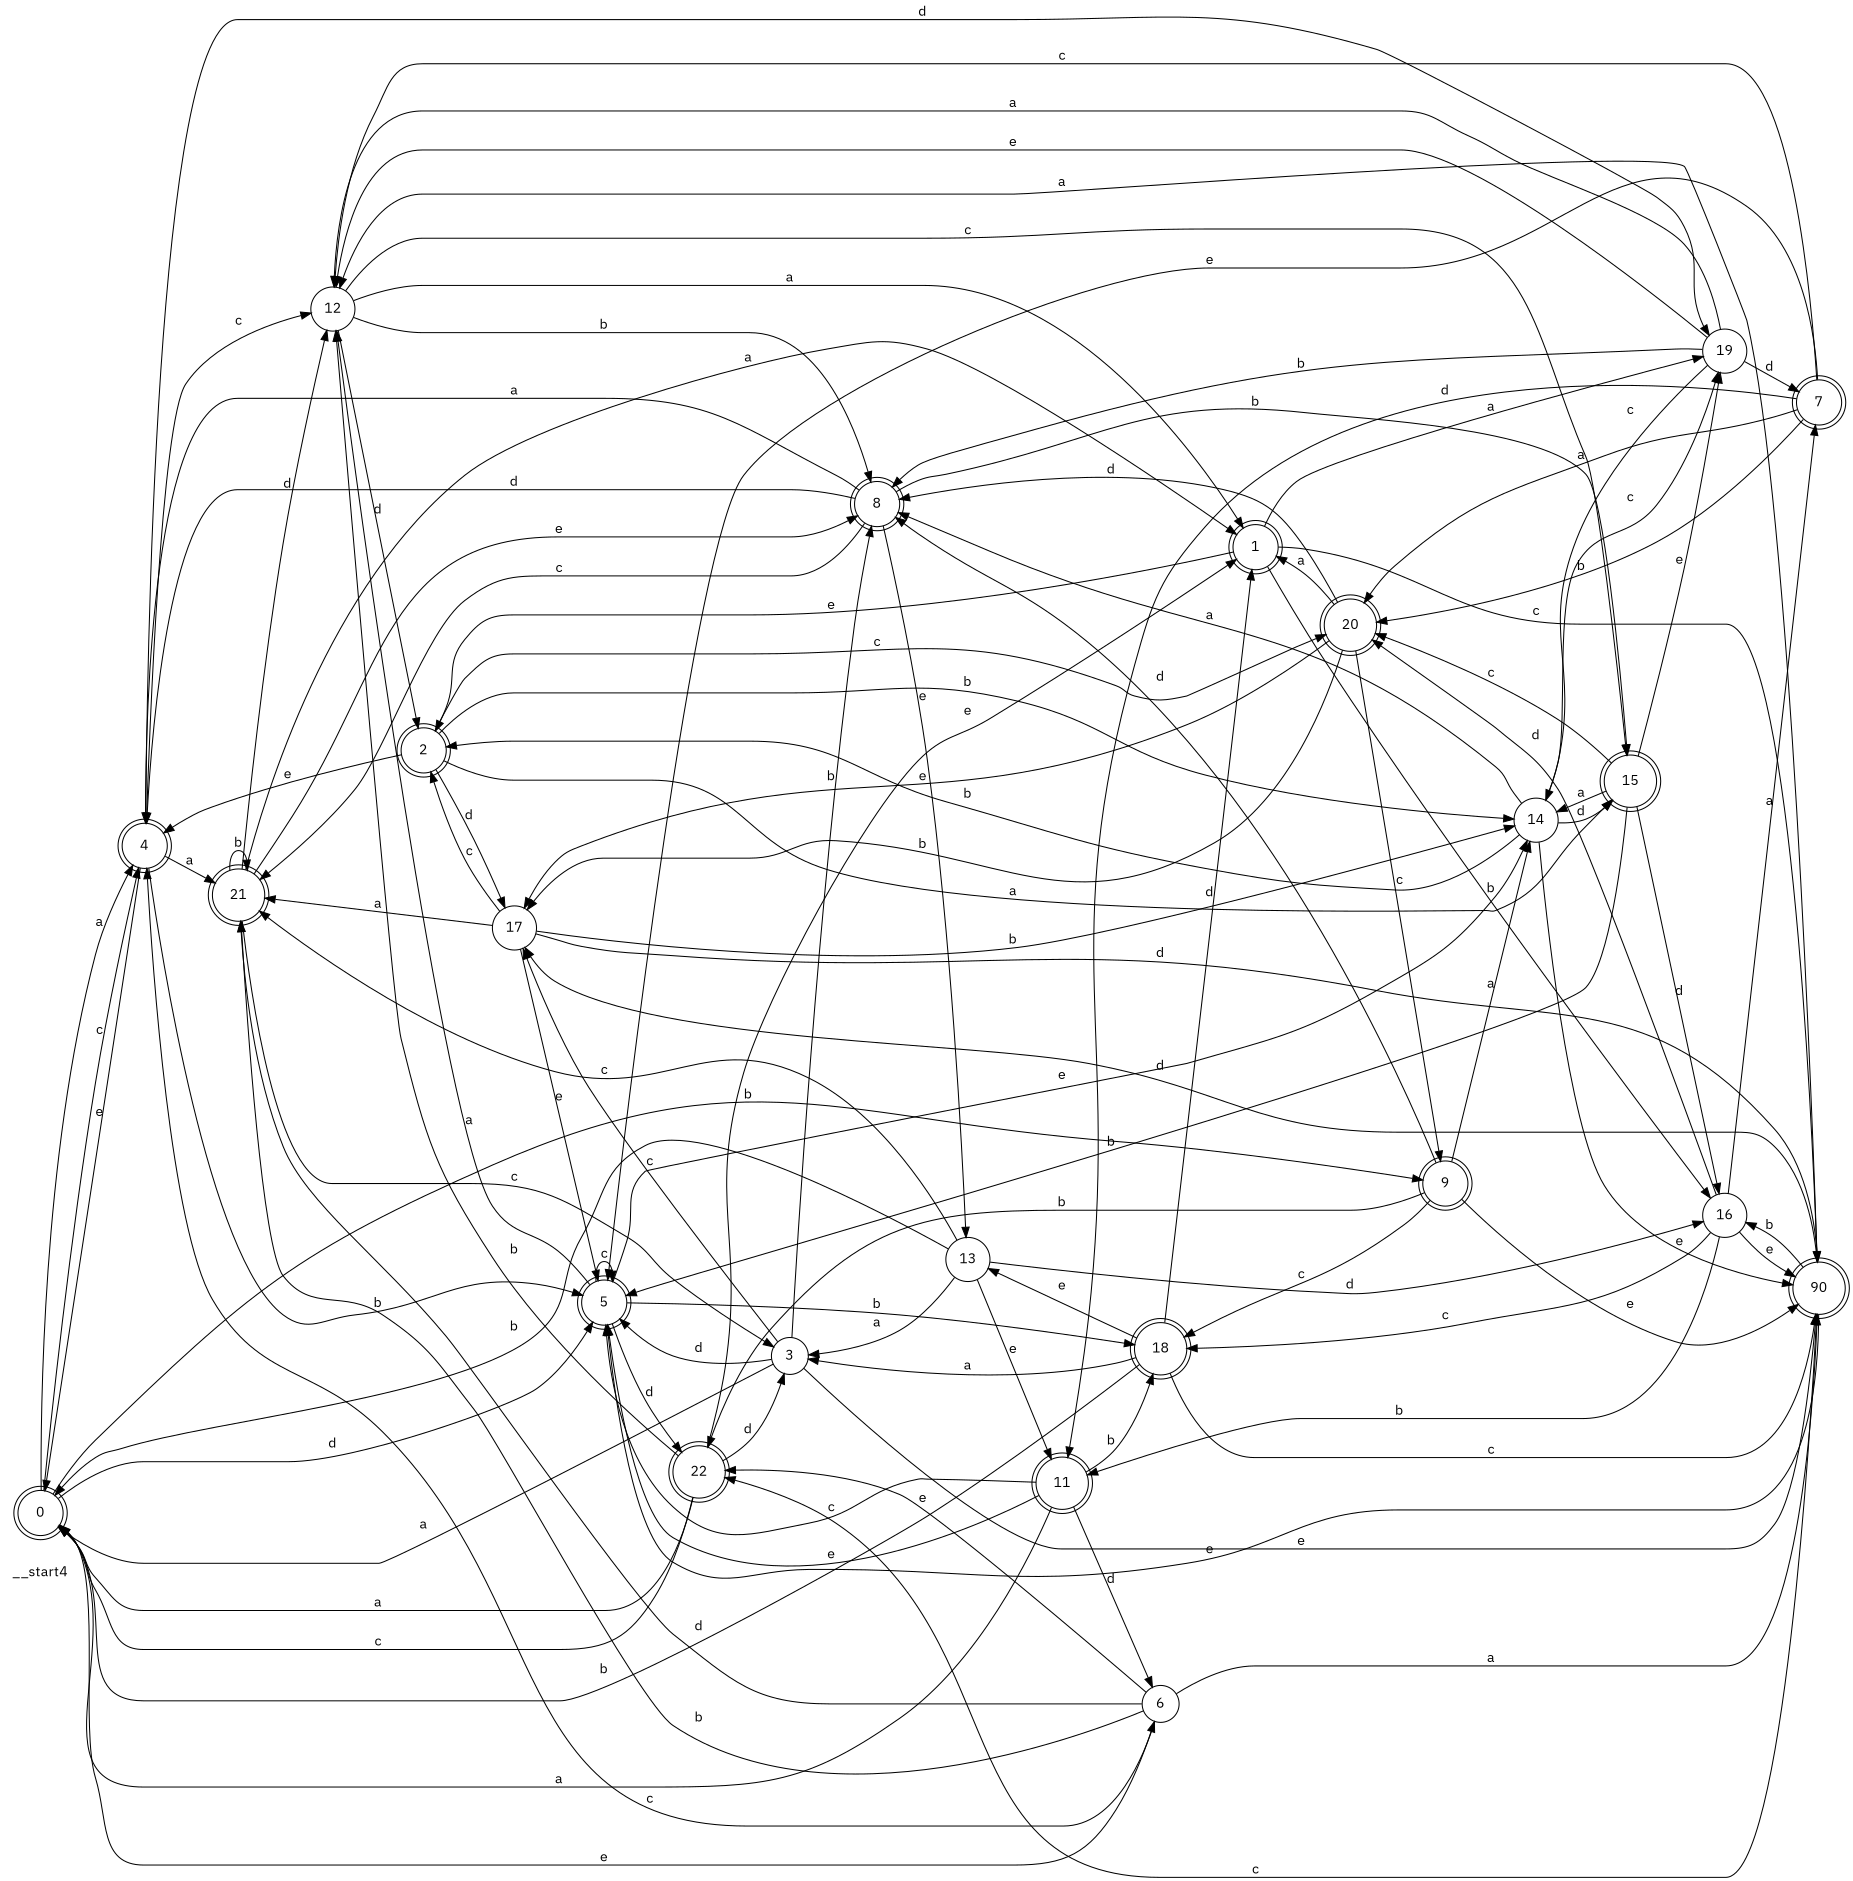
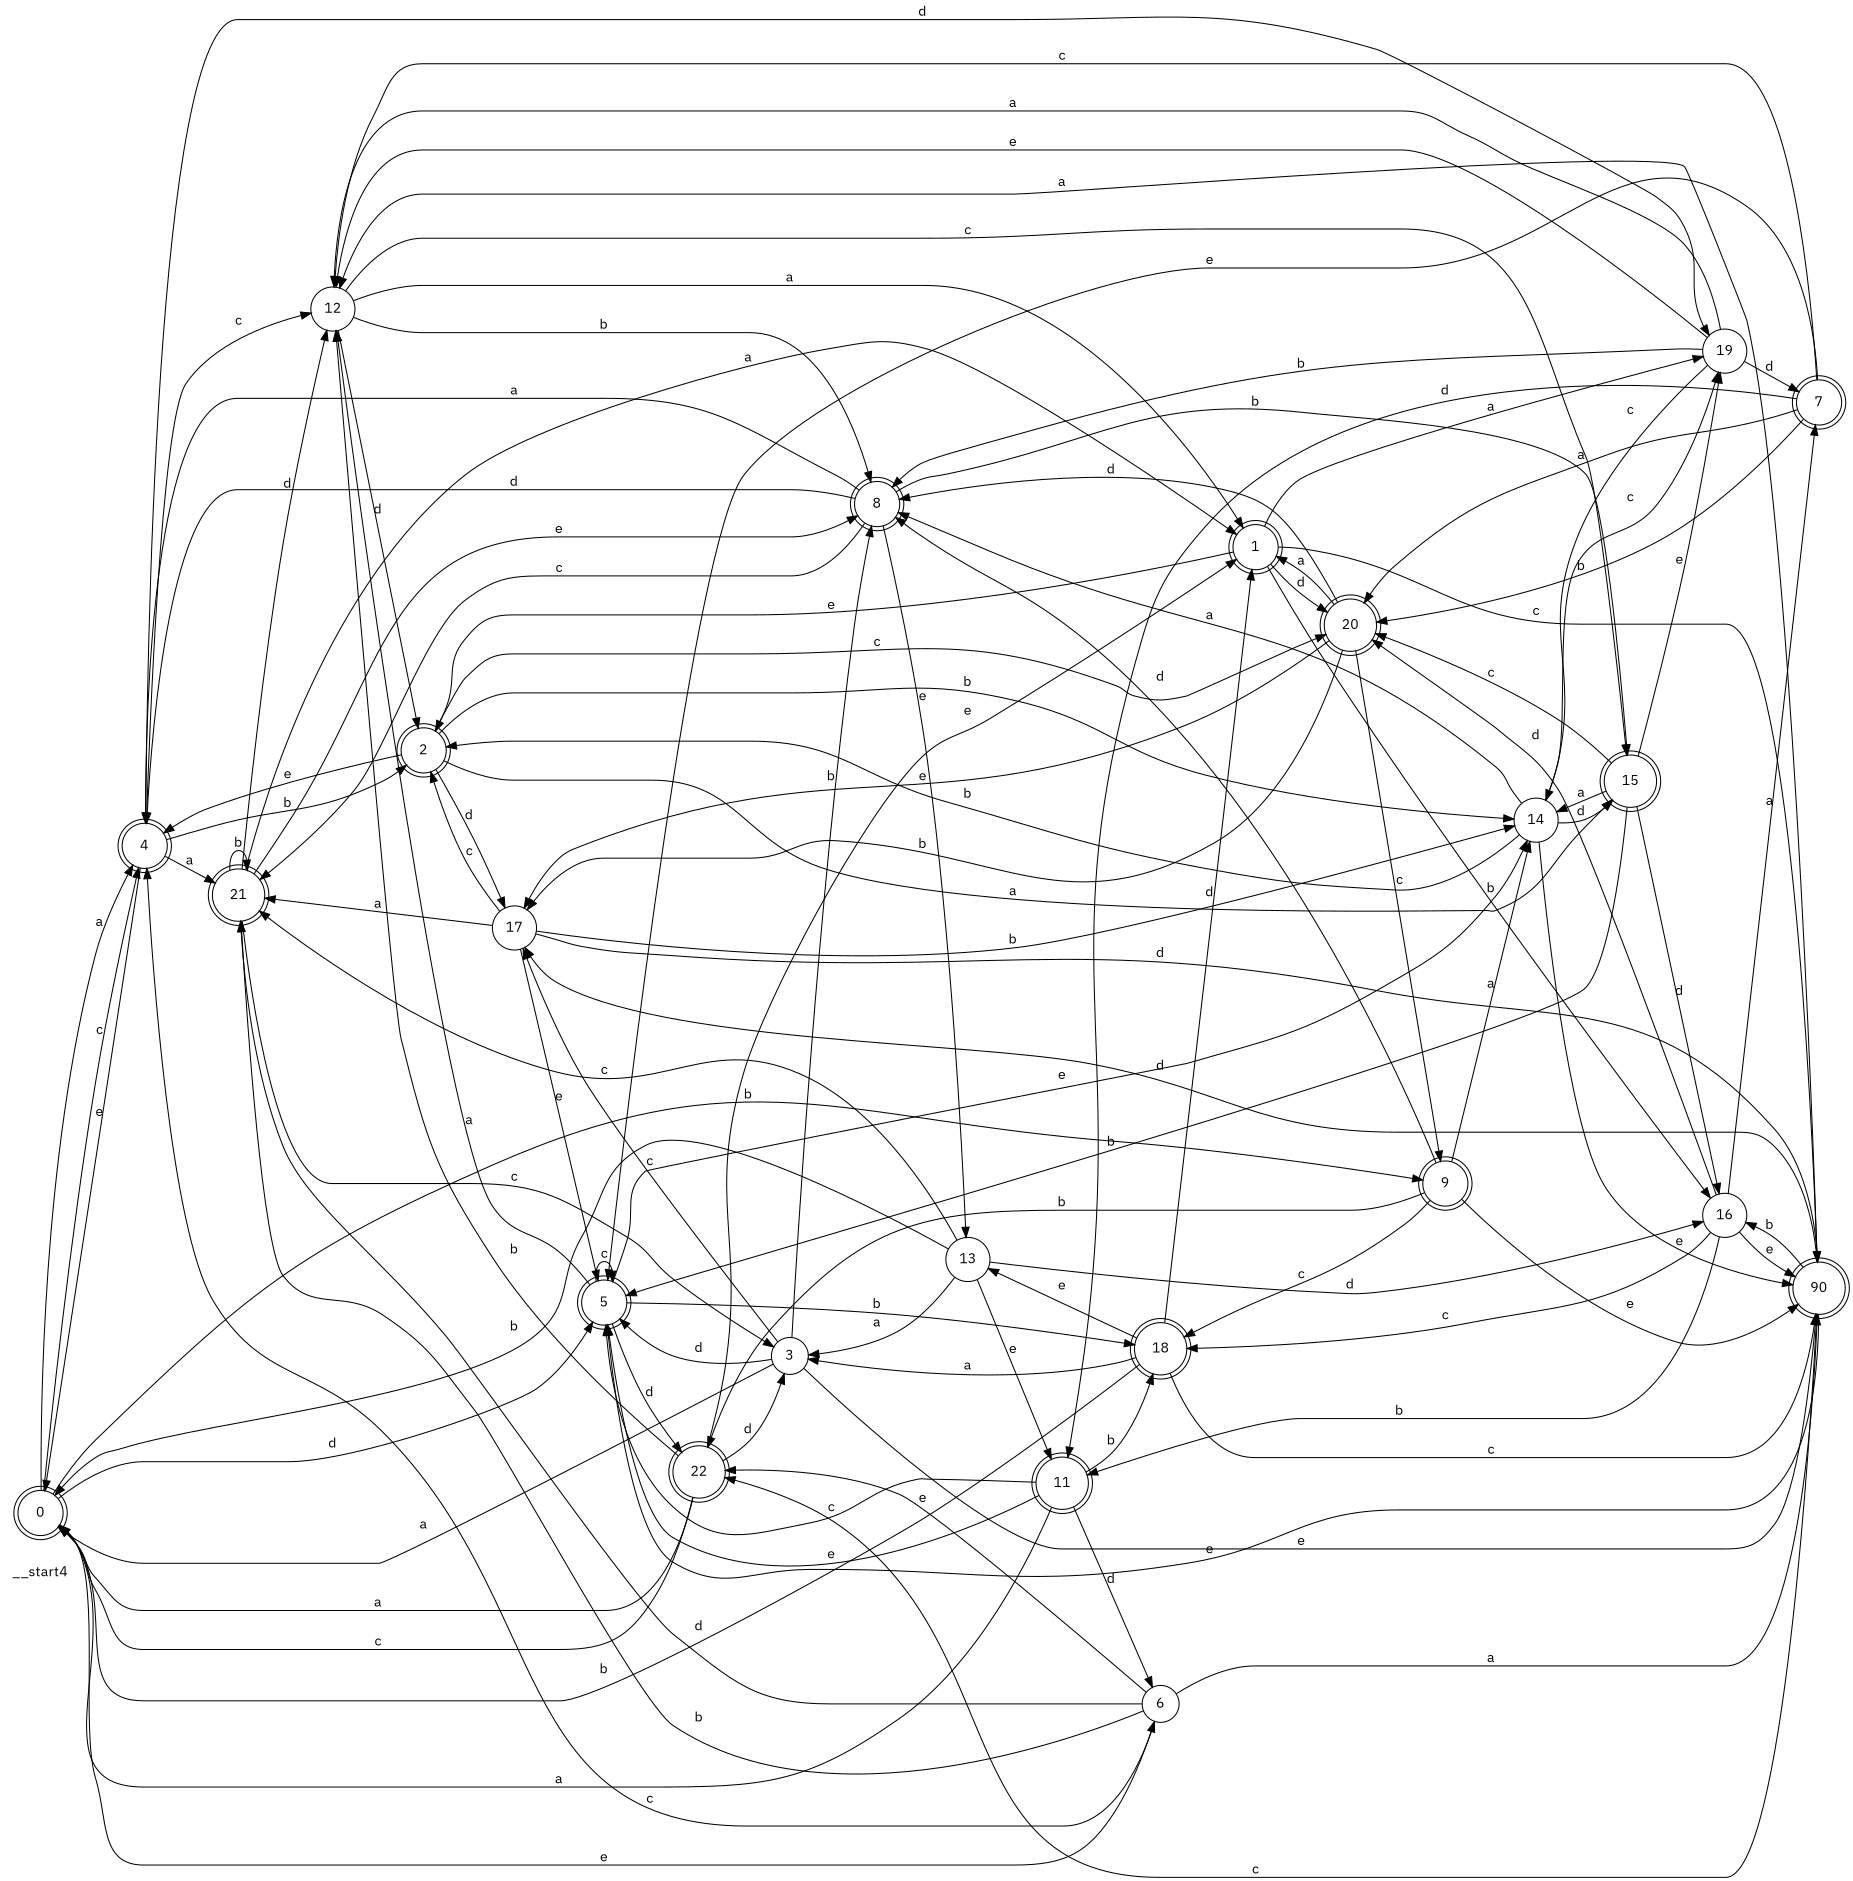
none -> (1293, 587)
(237, 1242) -> (284, 811)
